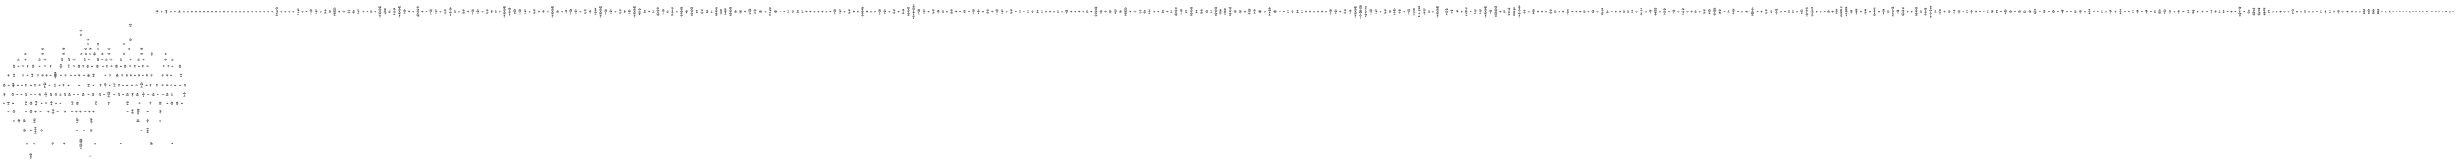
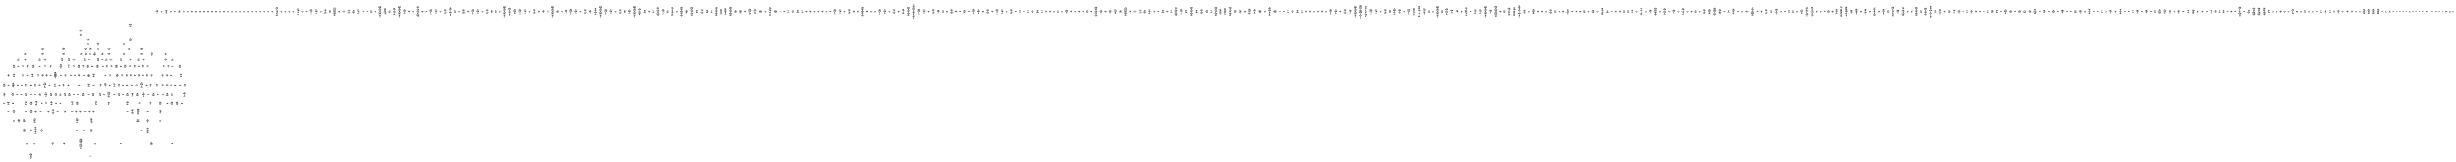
none -> (1442, 12)
